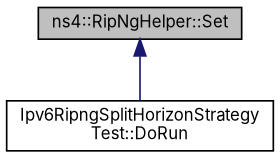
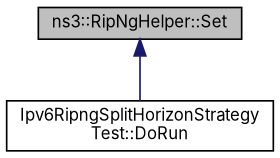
(140, 23) -> (140, 23)
